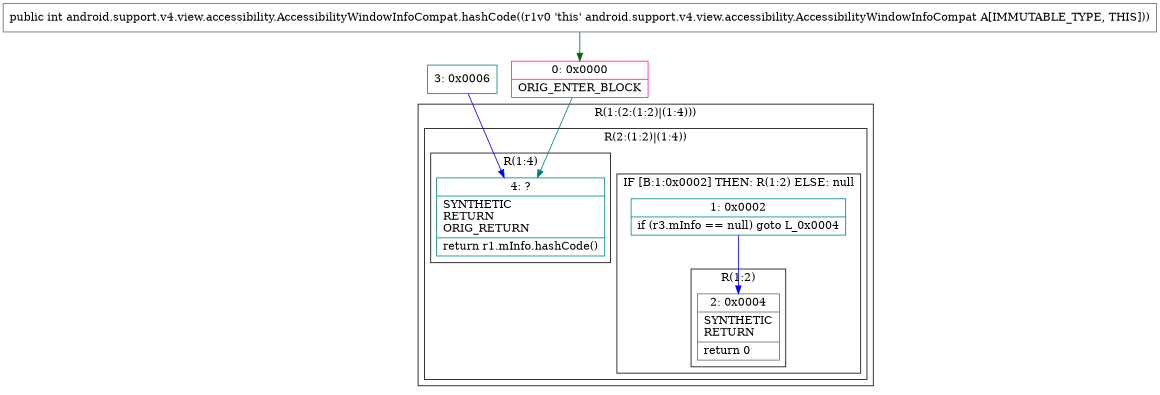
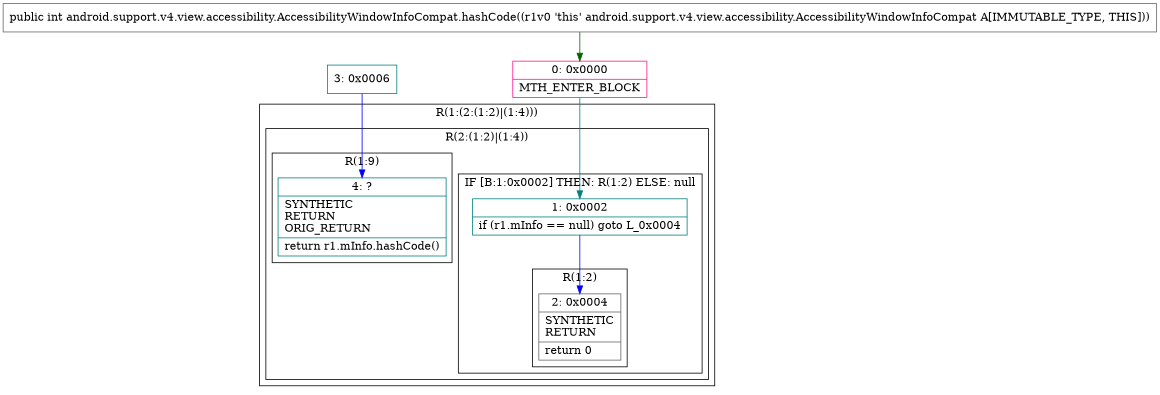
(580, 88) -> (580, 88)
(556, 134) -> (580, 144)
(521, 162) -> (362, 162)
(738, 226) -> (580, 226)
